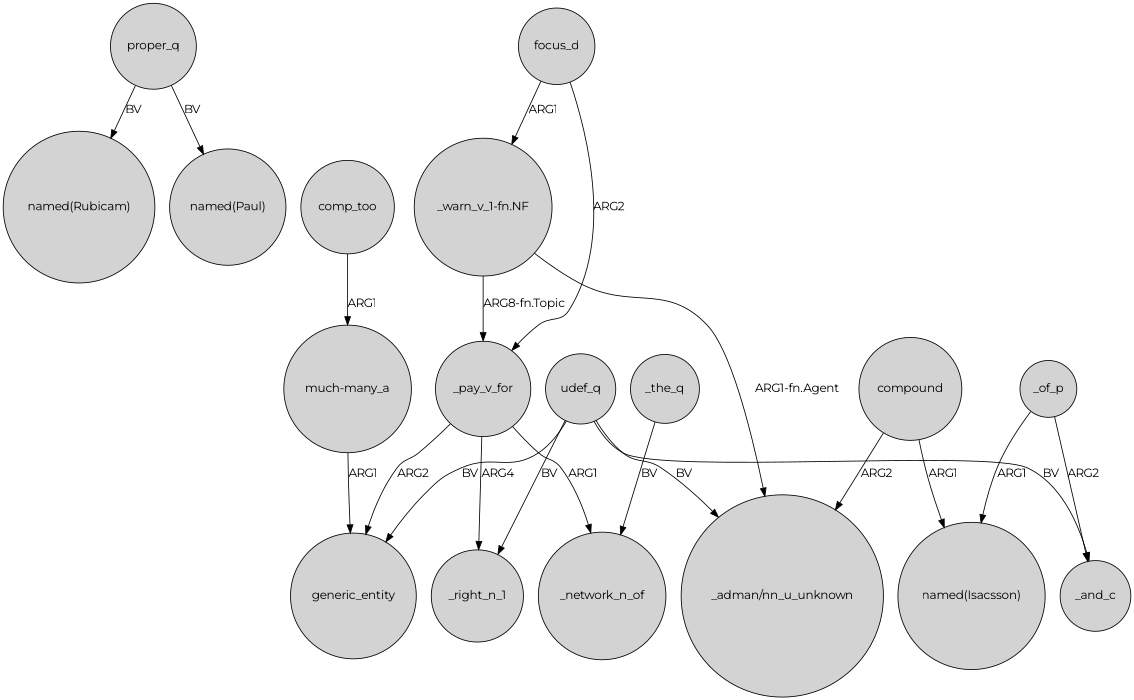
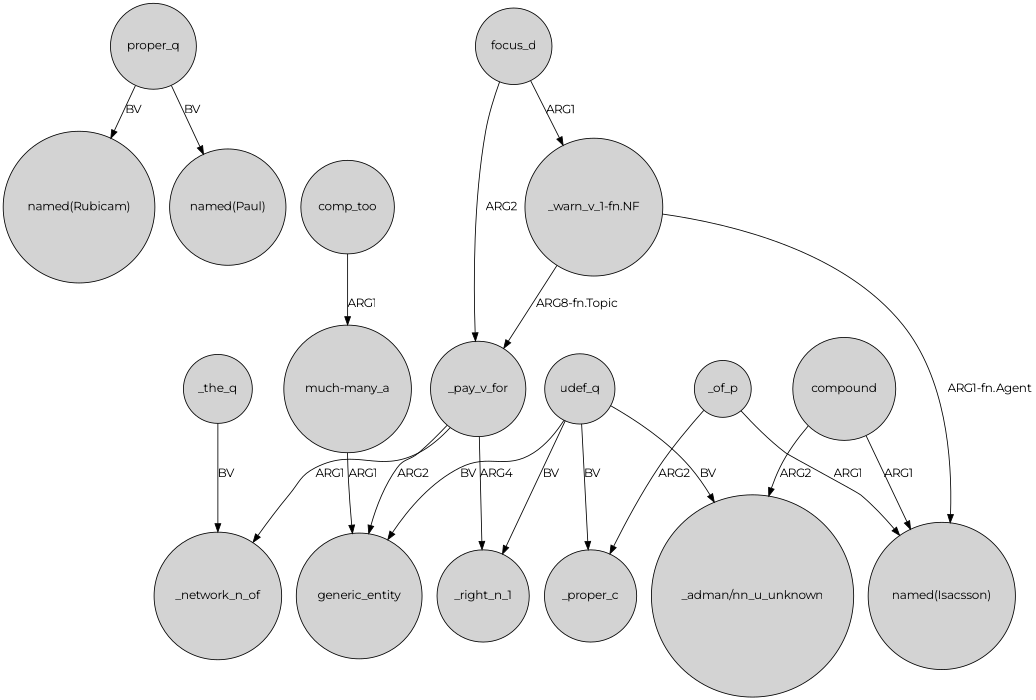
(700, 319) -> (878, 299)
(1095, 596) -> (591, 596)
